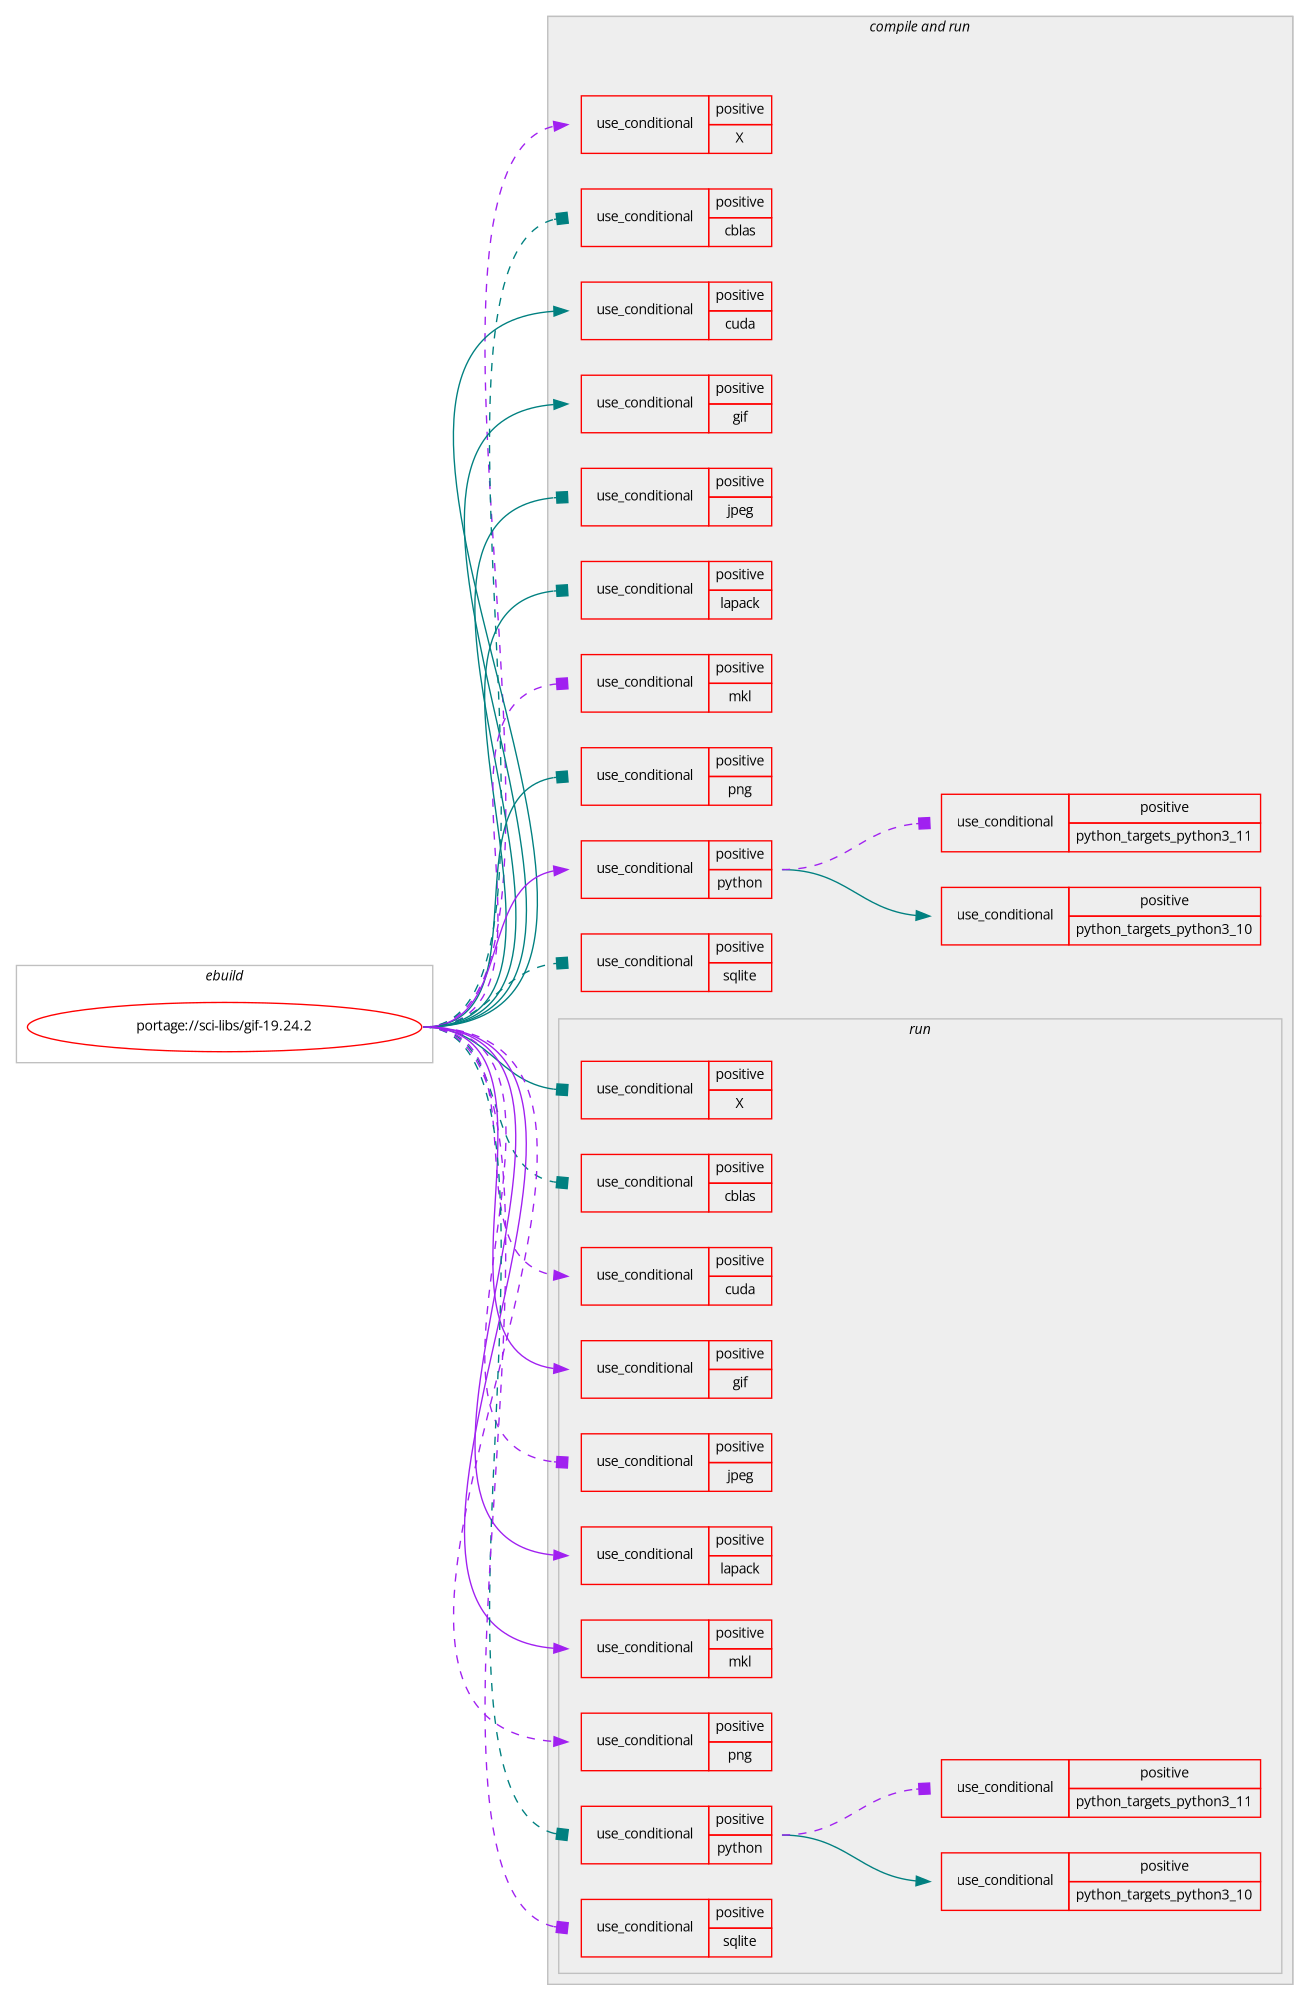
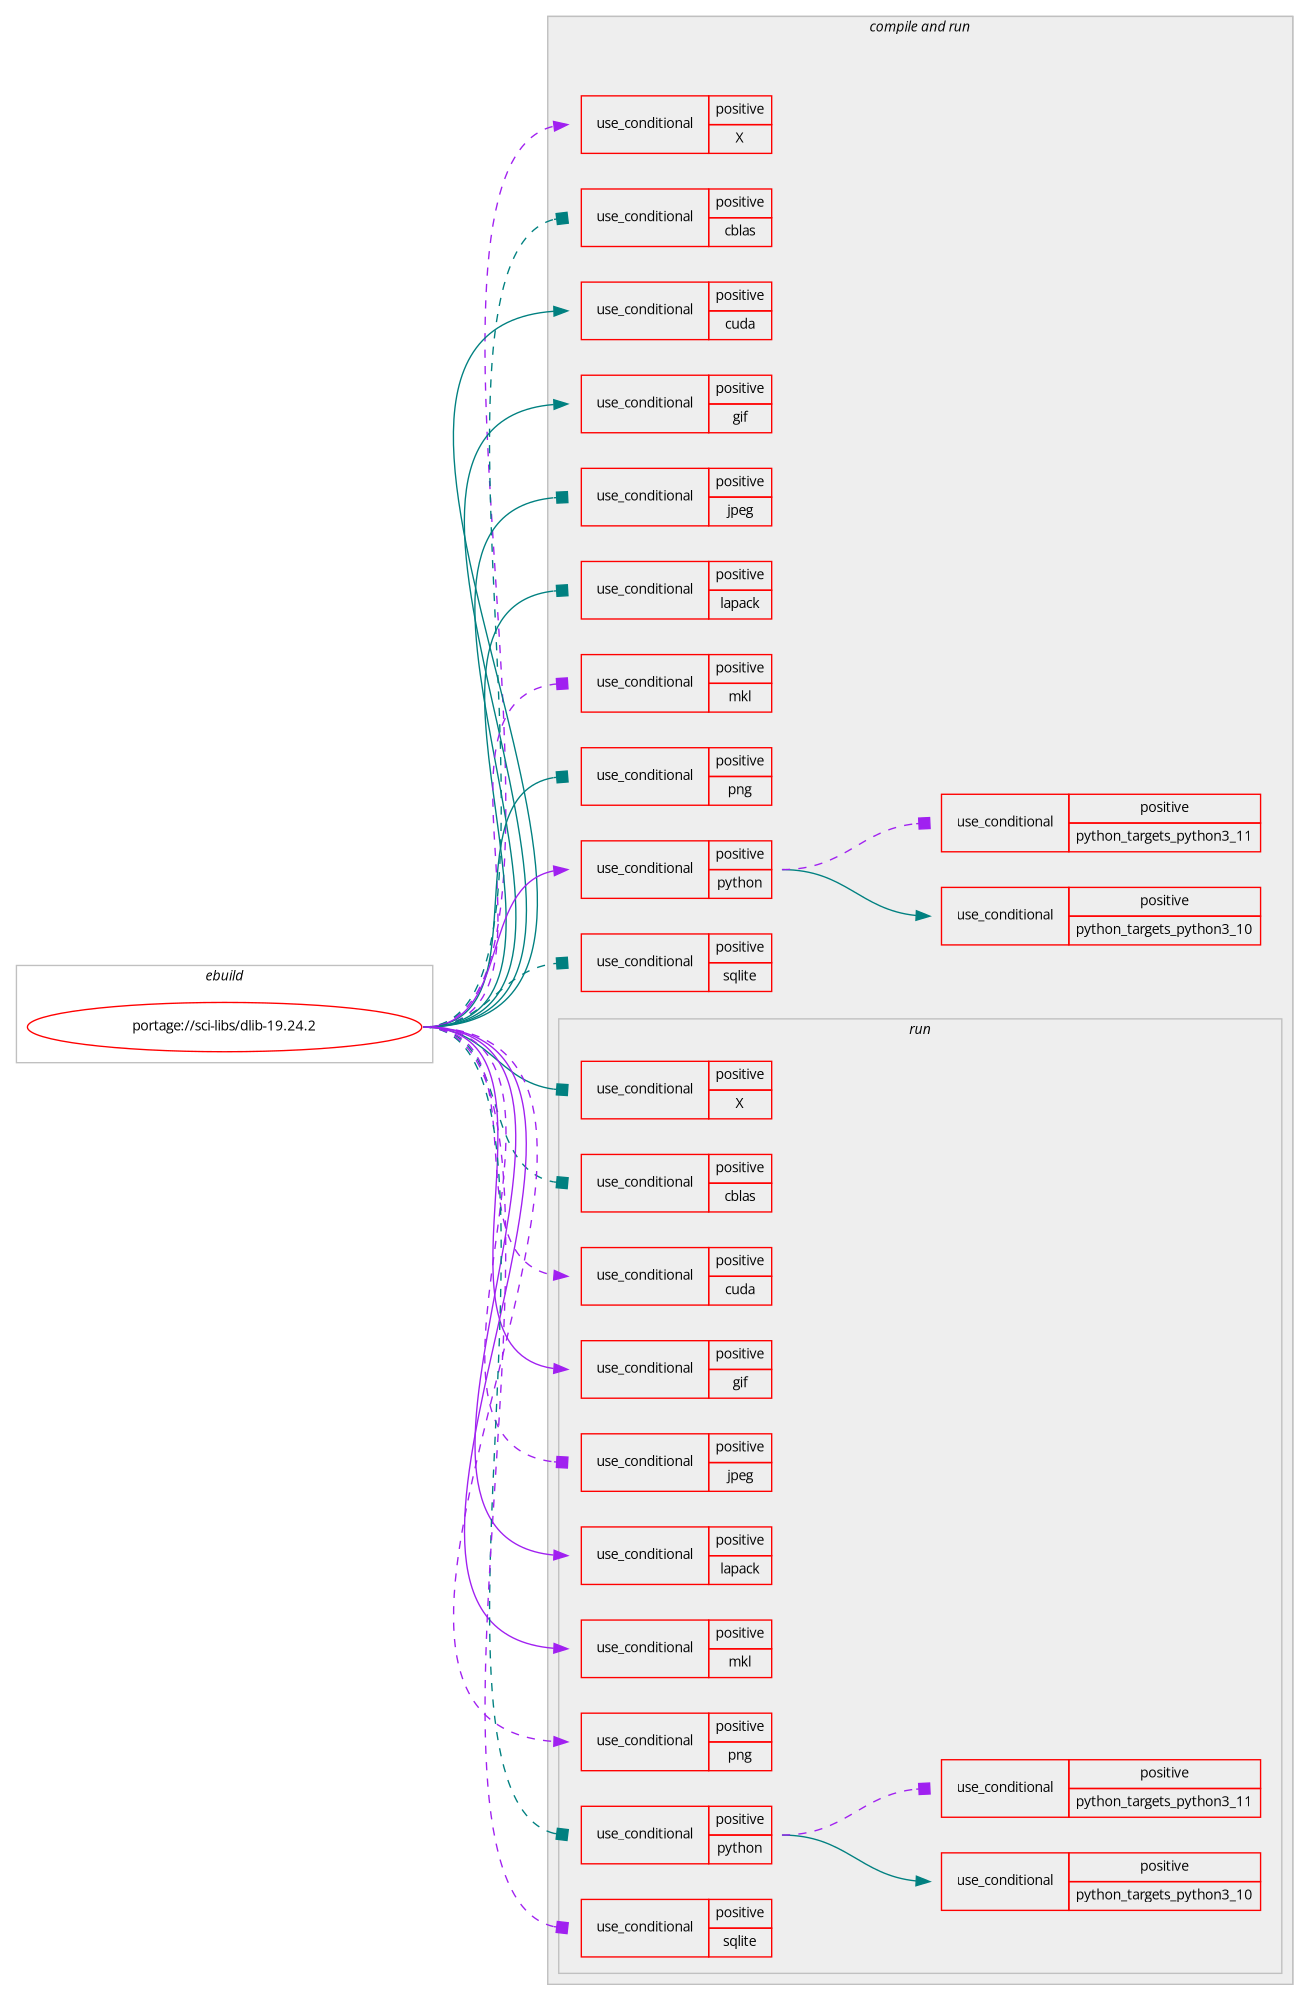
(225, 1027) -> (225, 1027)
